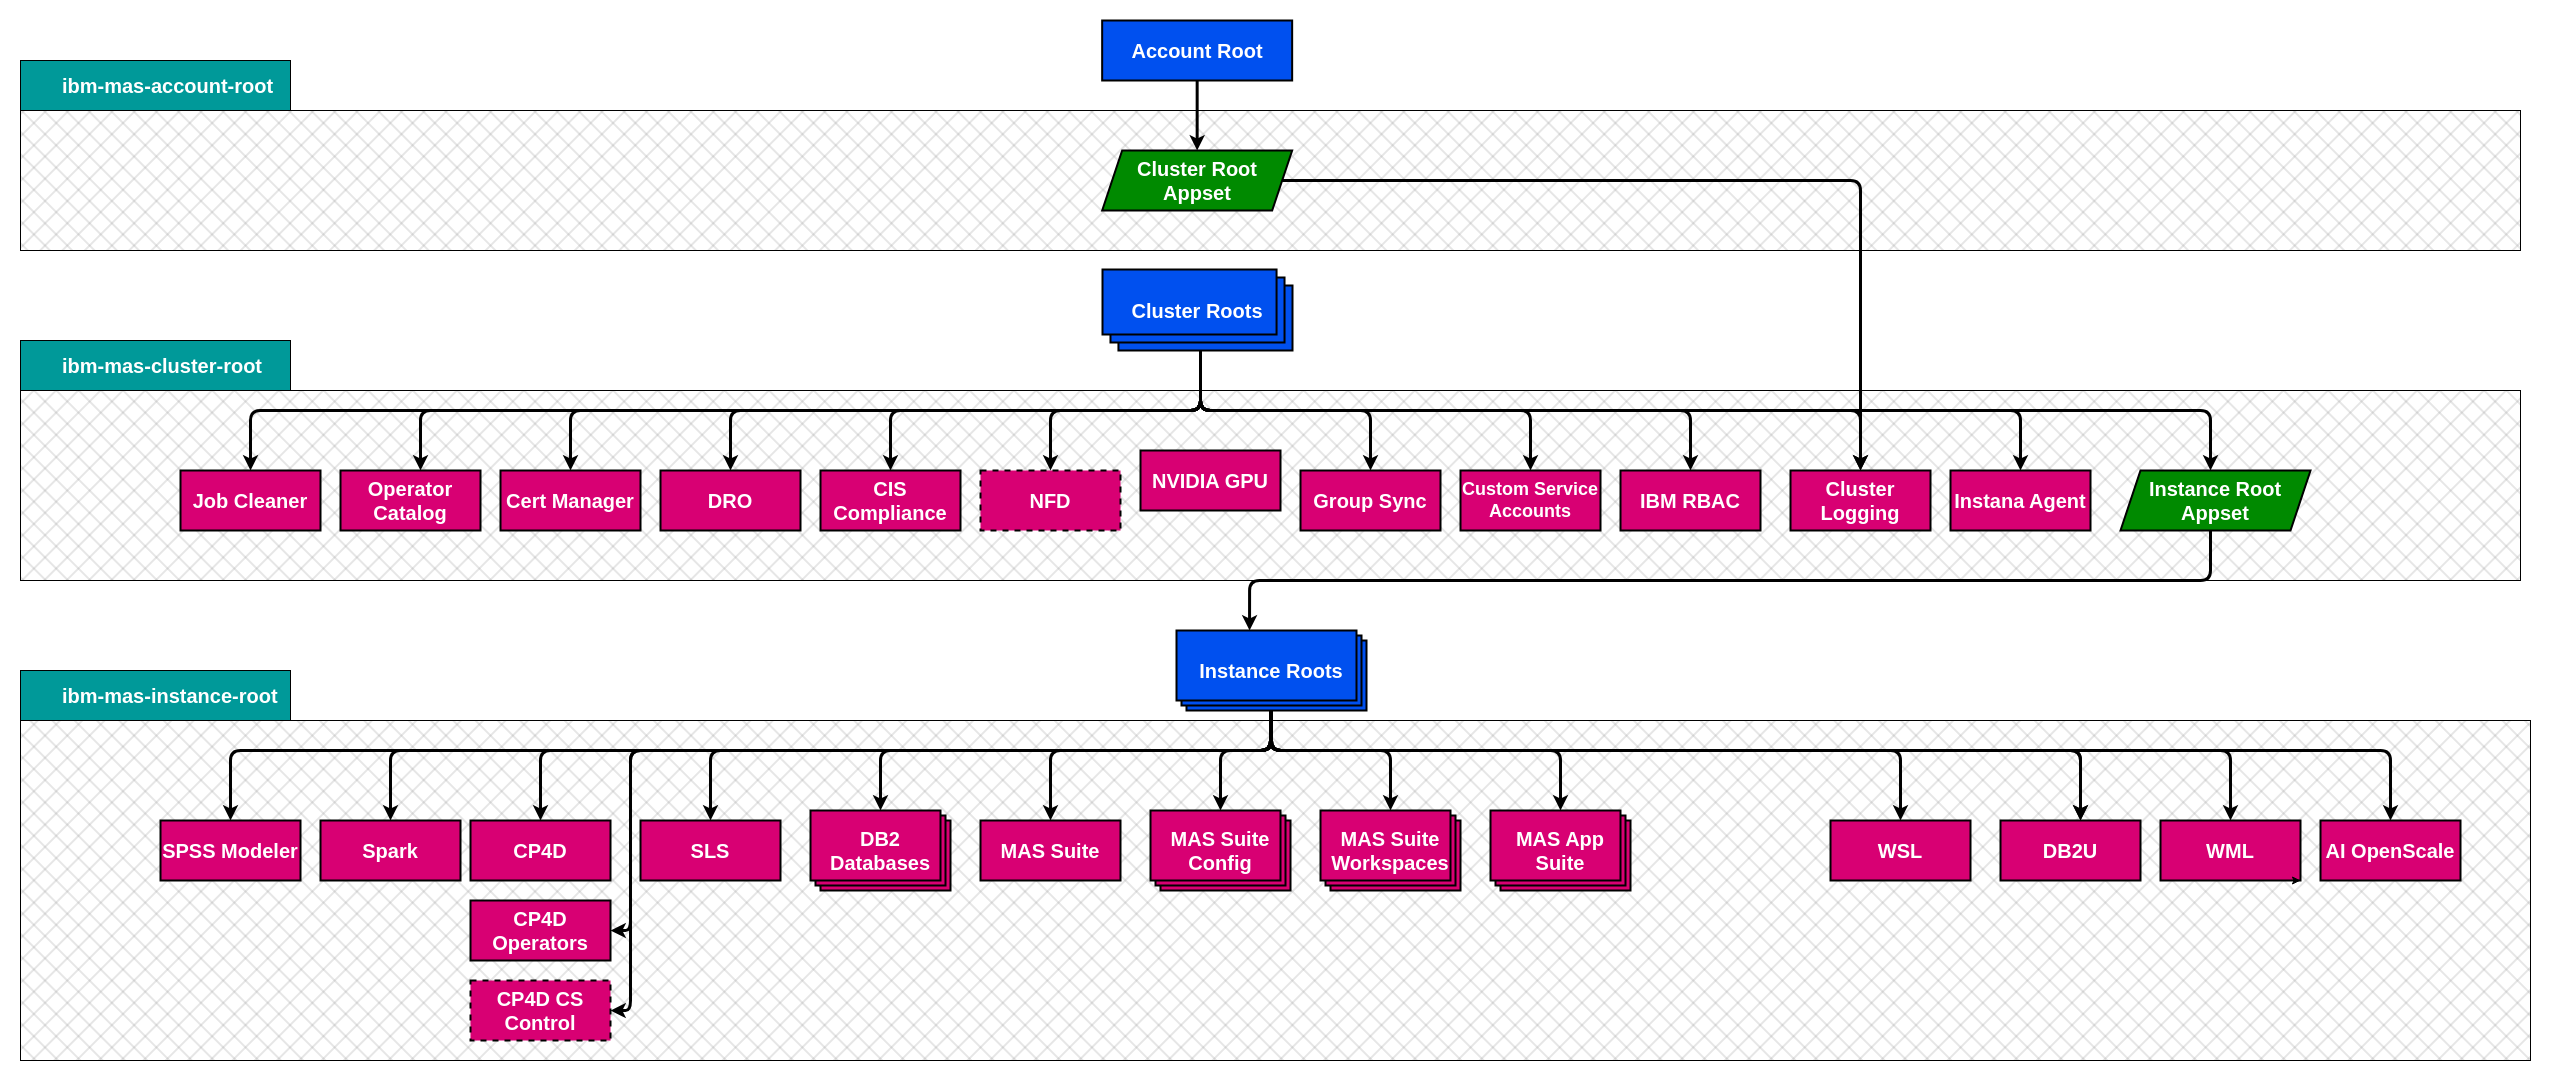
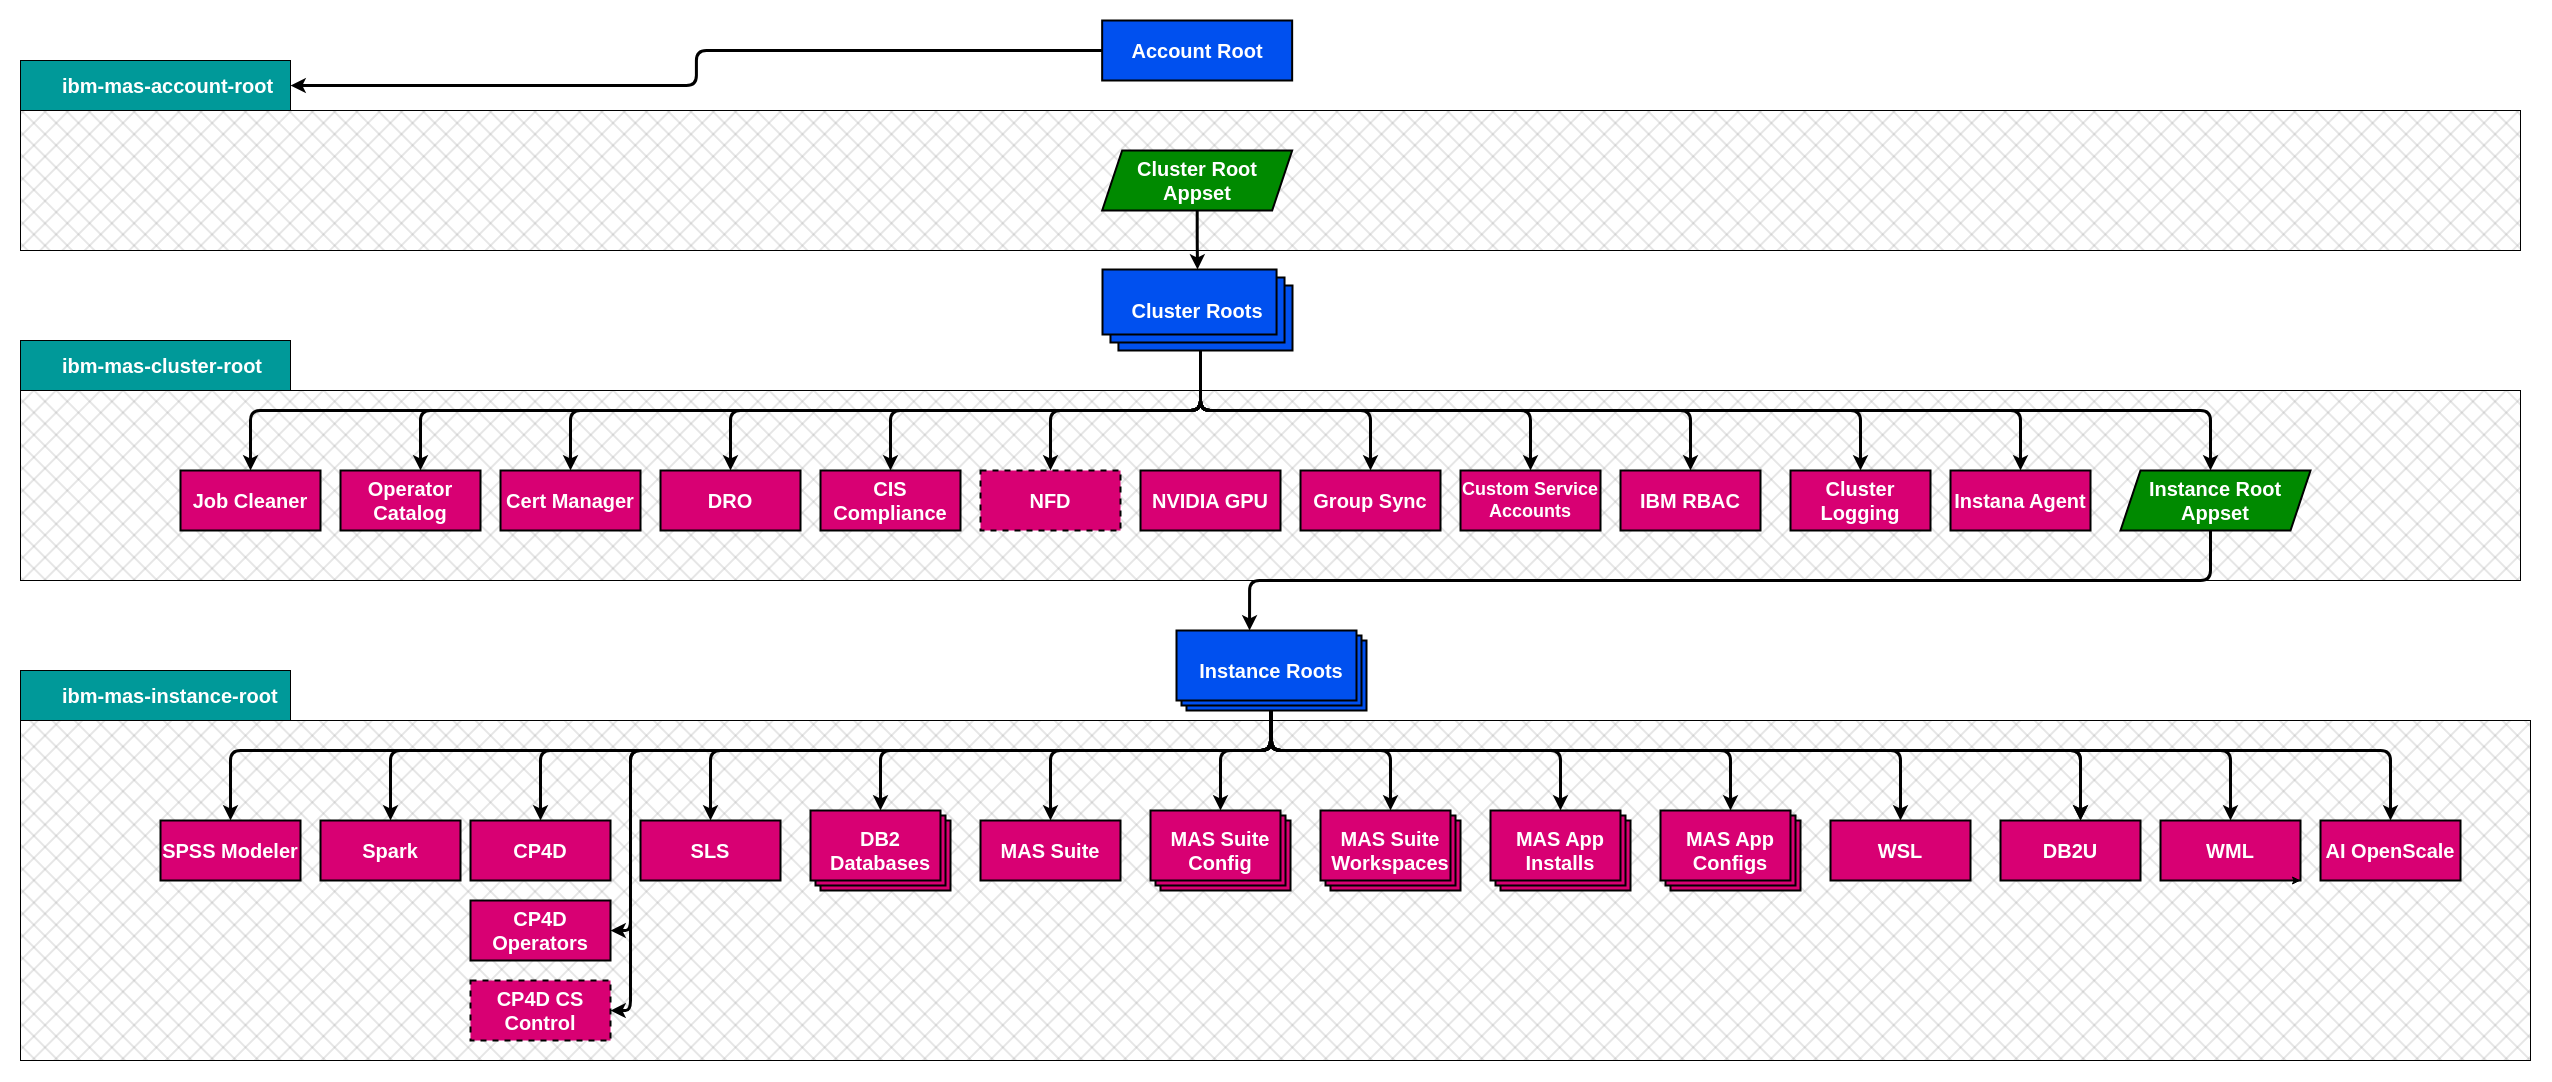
(1197, 110) -> (696, 63)
(1682, 181) -> (1197, 230)
(1211, 481) -> (1211, 501)
none -> (1731, 777)
(1561, 851) -> (1561, 851)
none -> (1731, 851)
